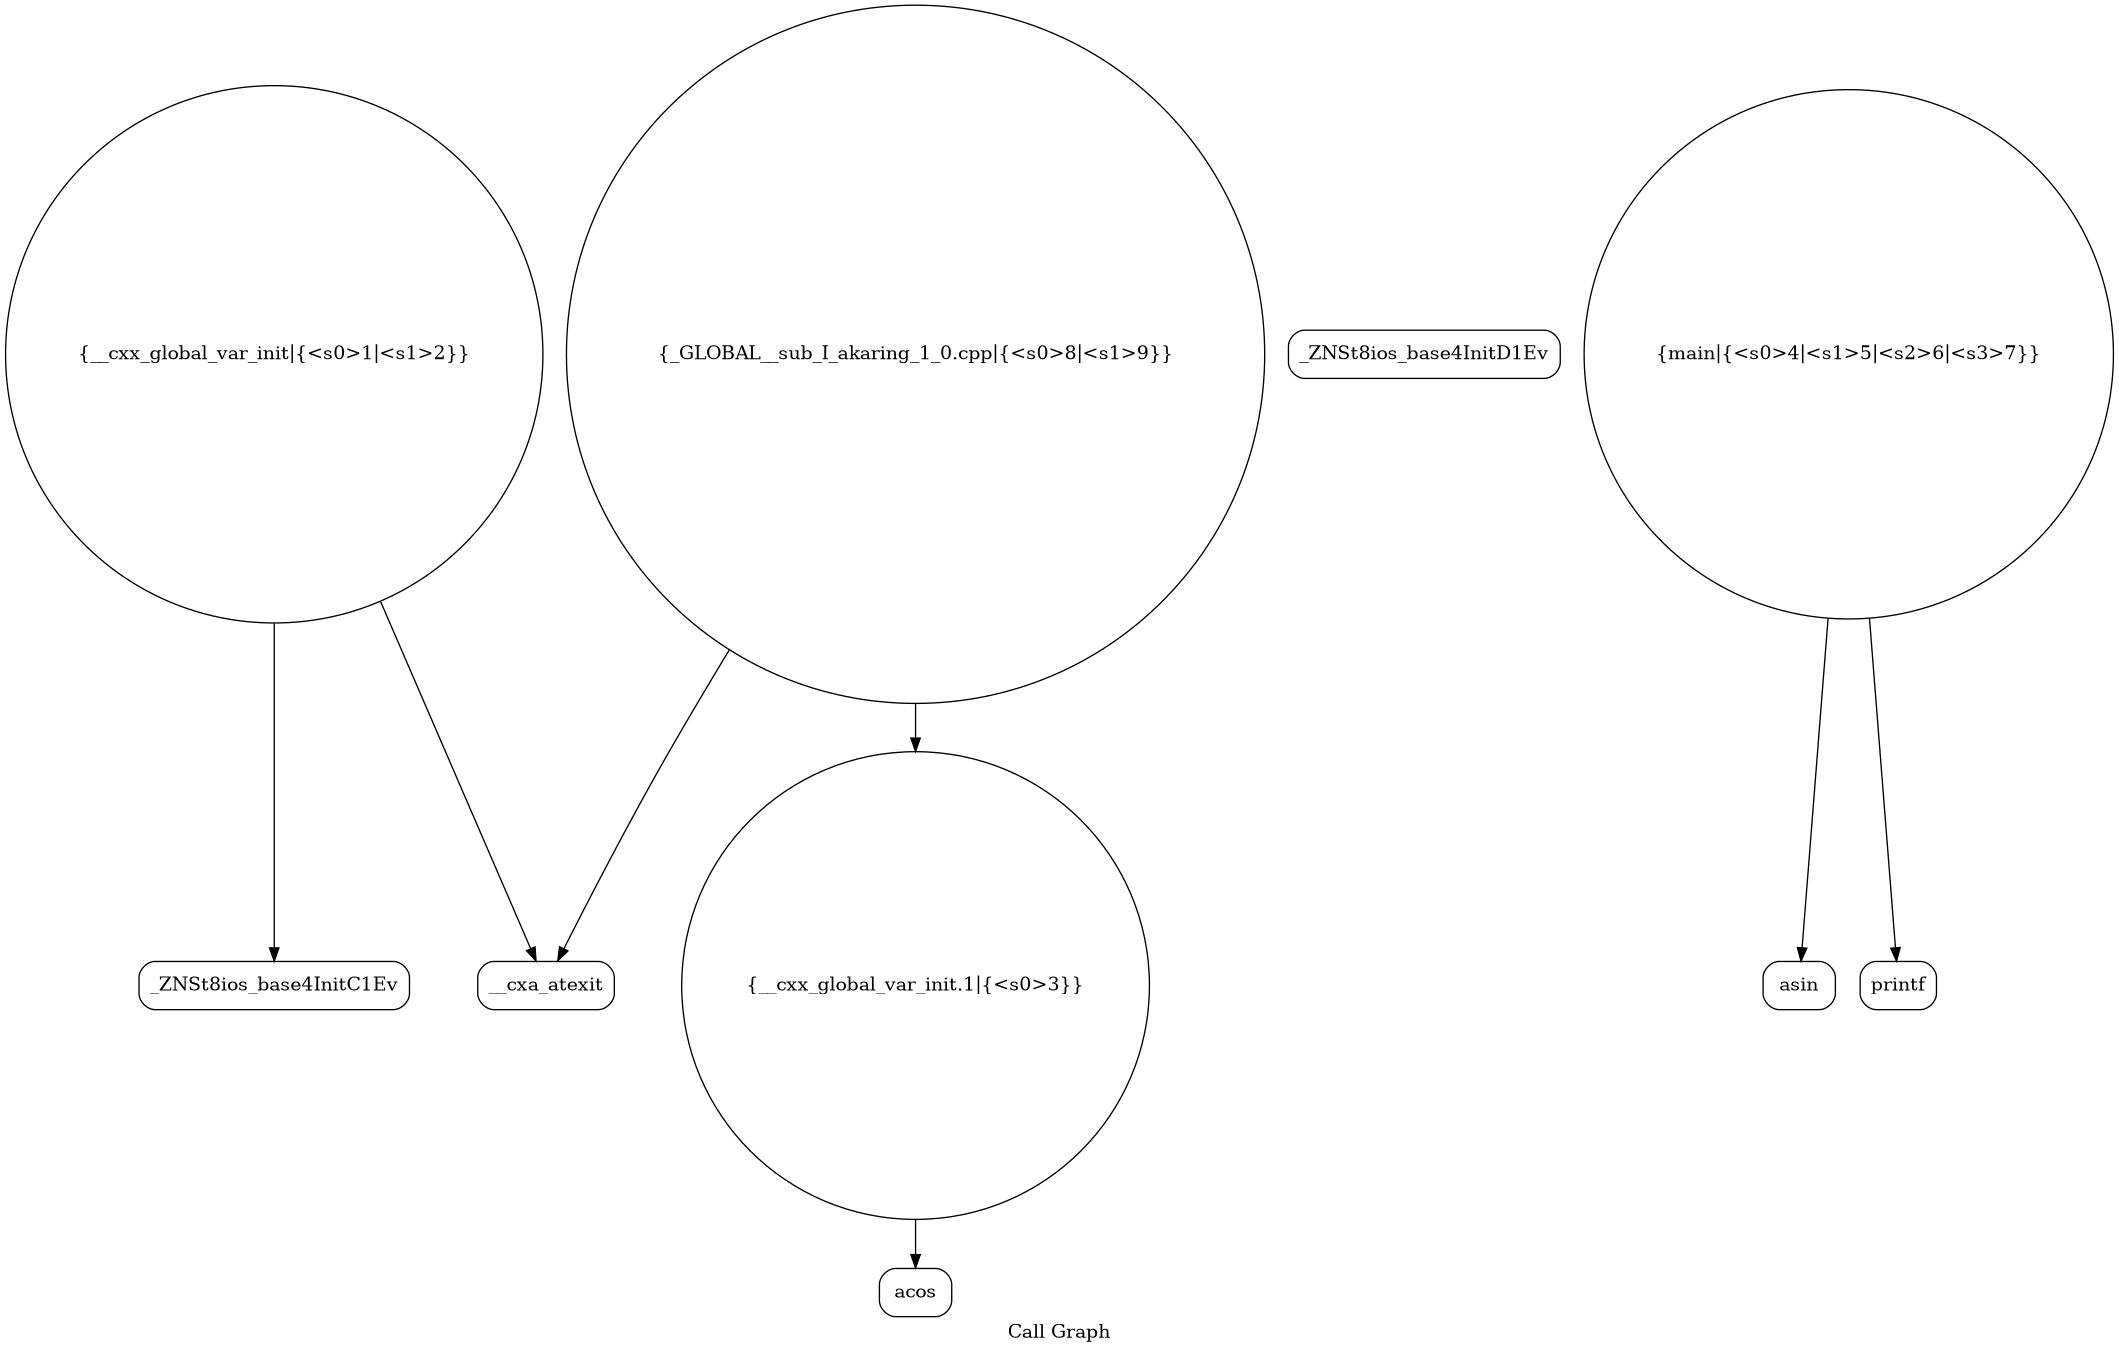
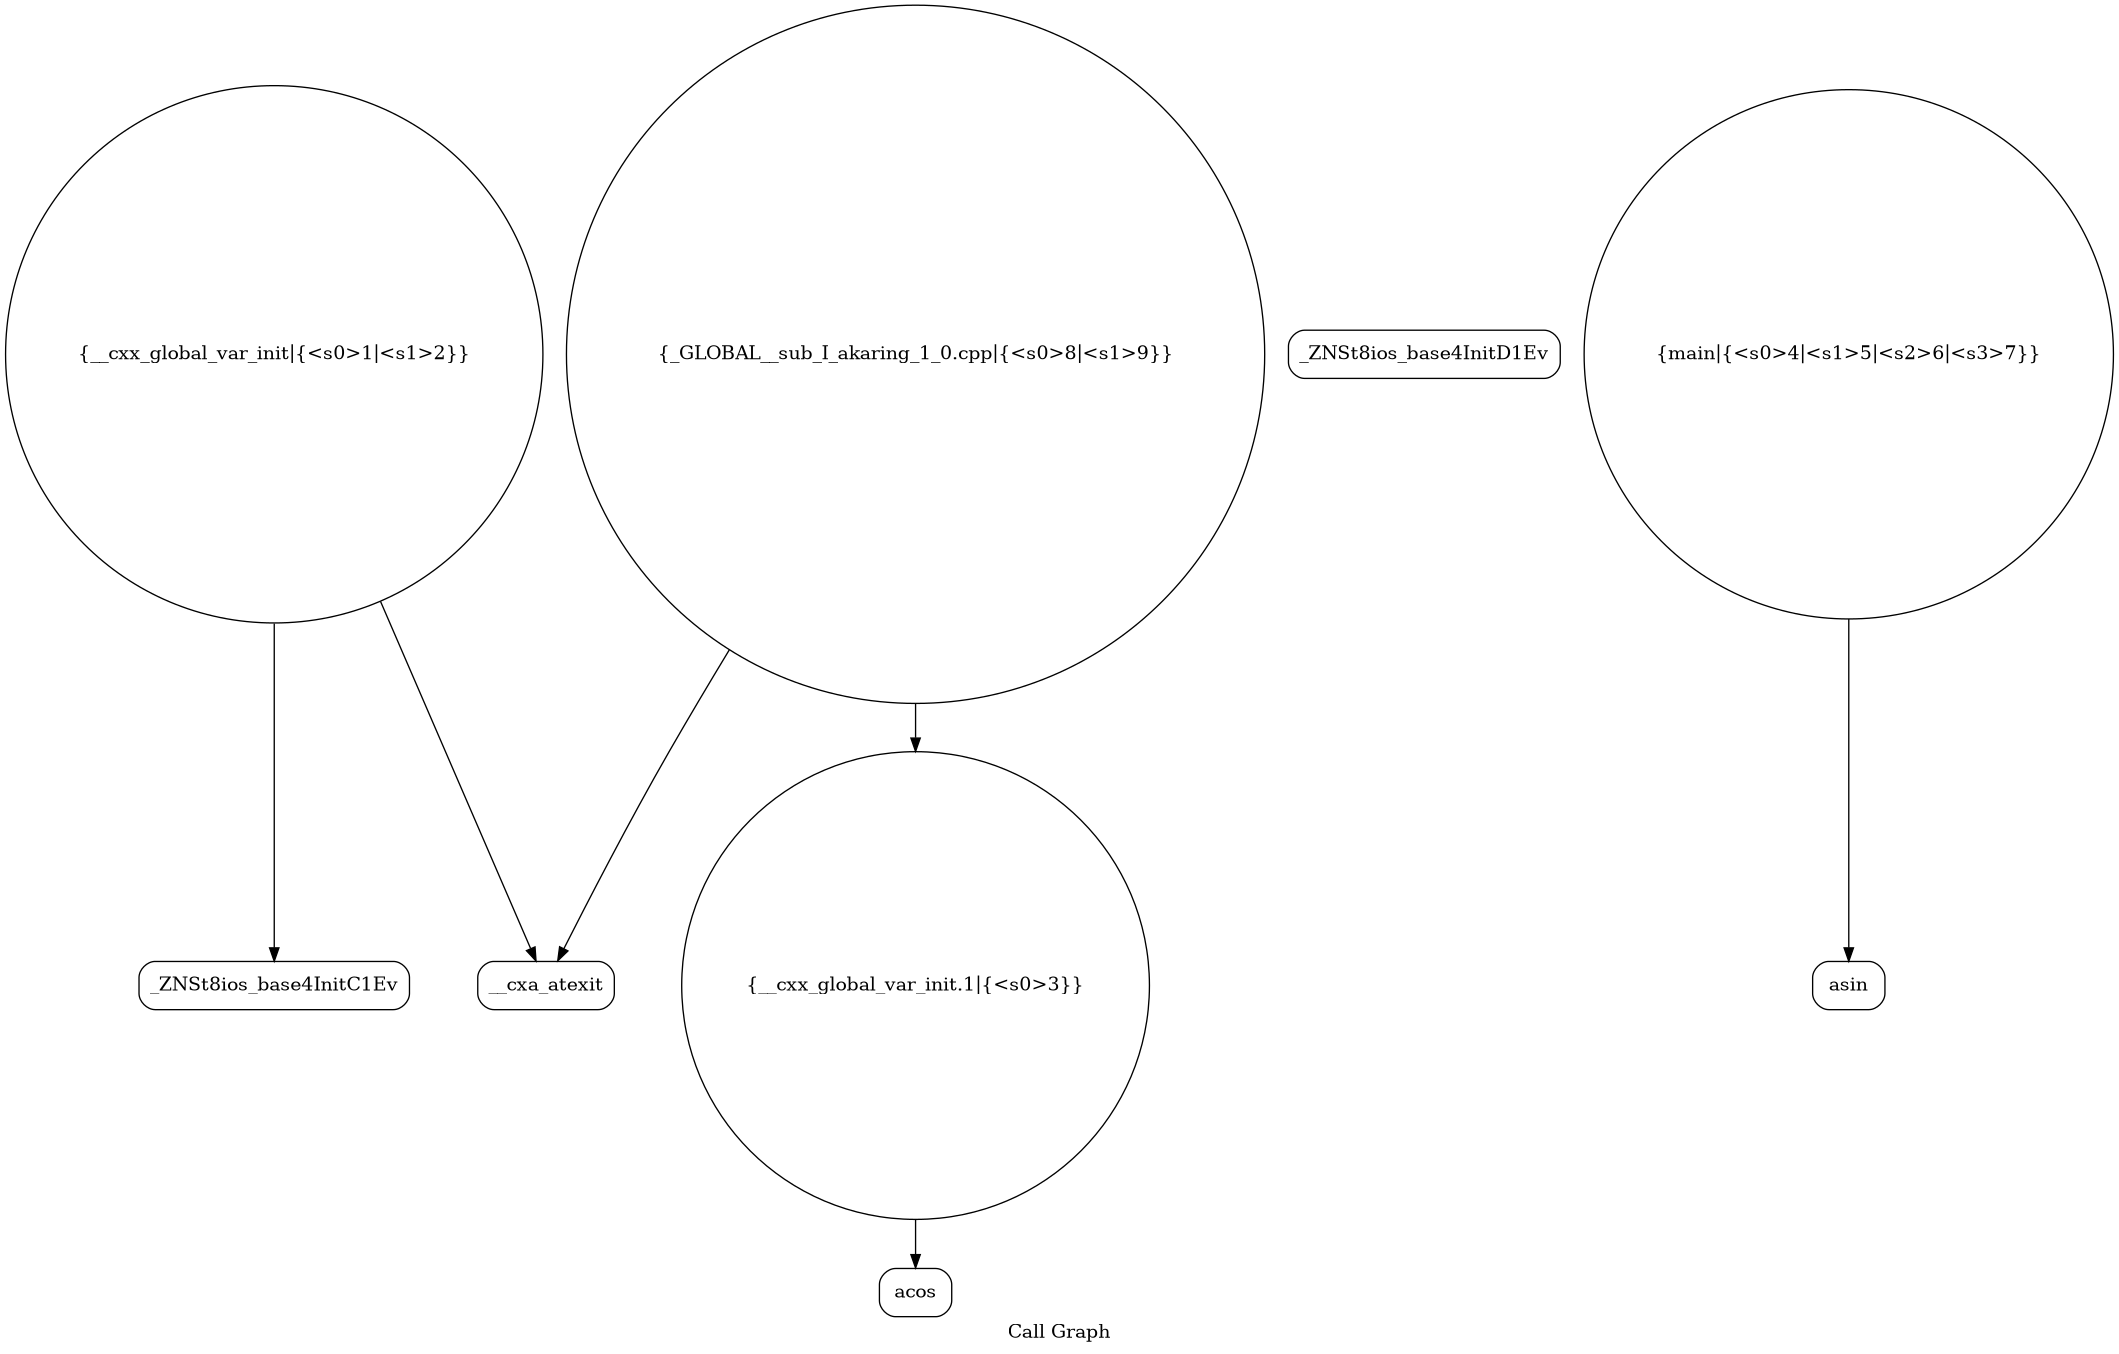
(1898, 986) -> none
